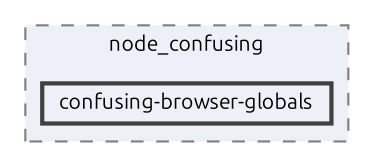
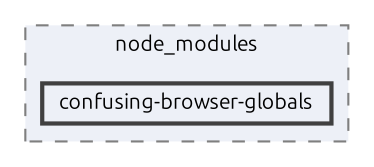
(187, 45) -> (187, 45)
